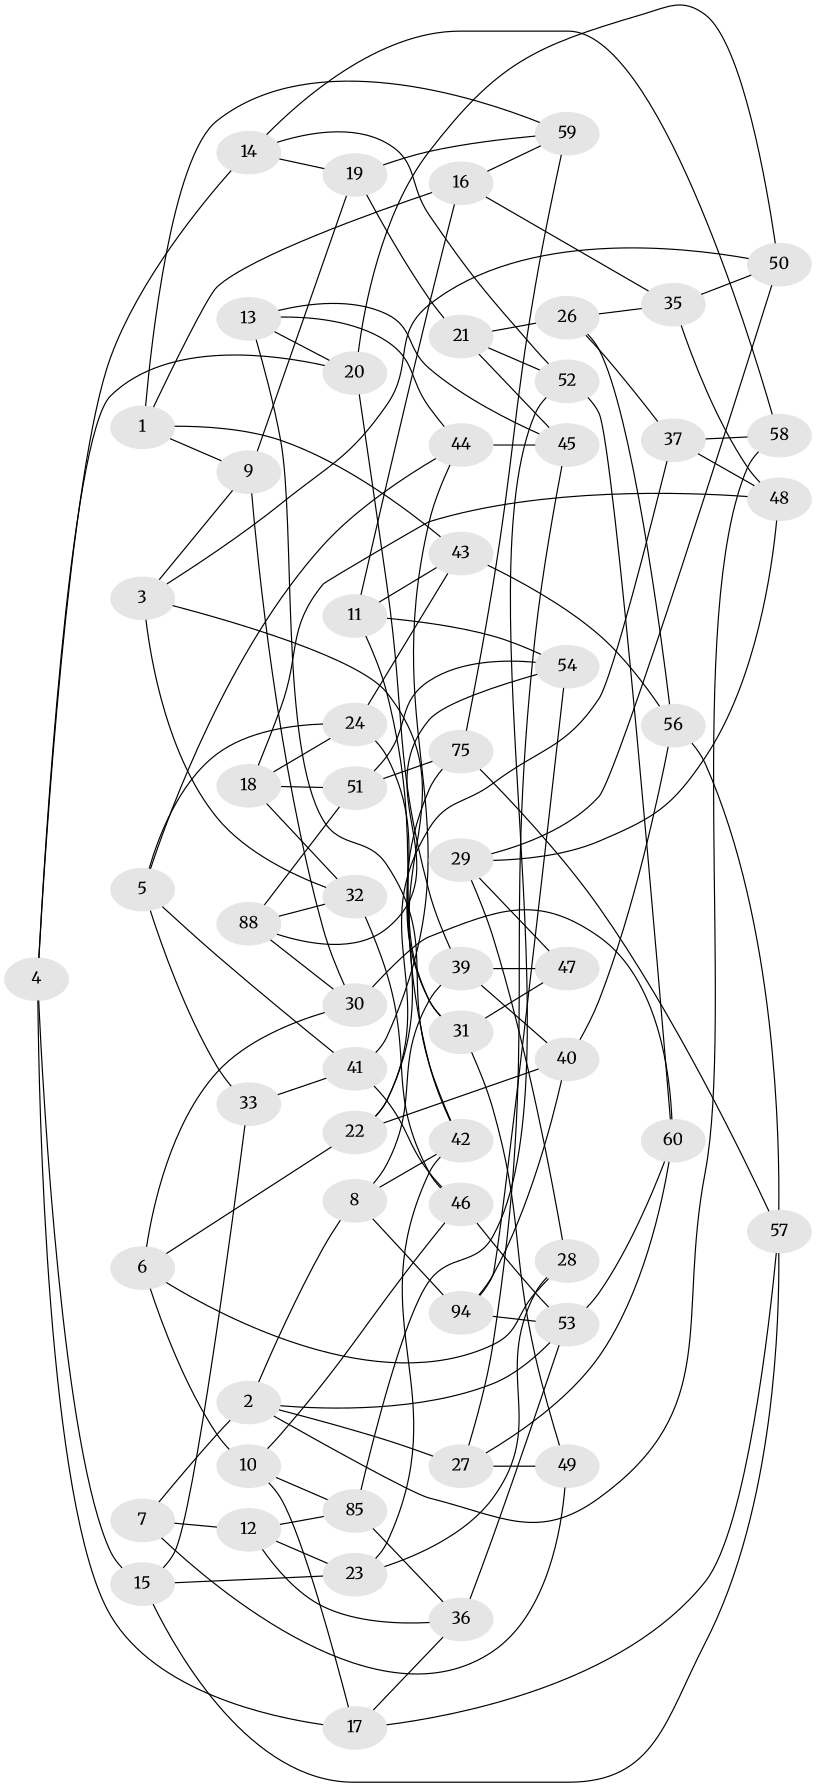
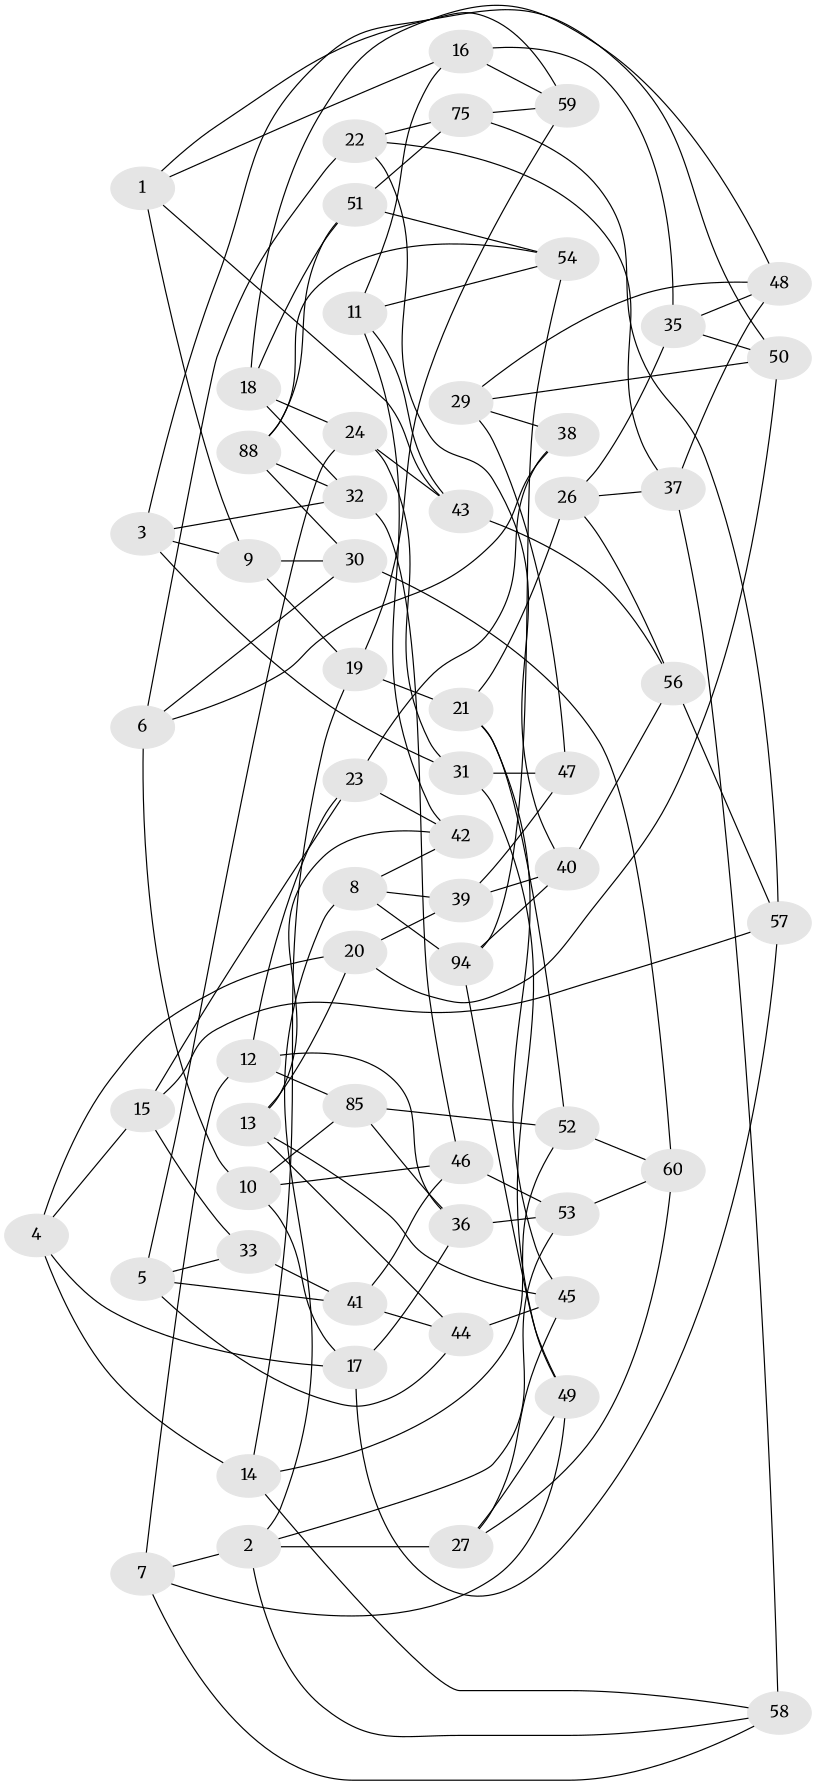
(567, 1261) -> (567, 435)
(510, 1318) -> (502, 1173)
none -> (415, 1780)
